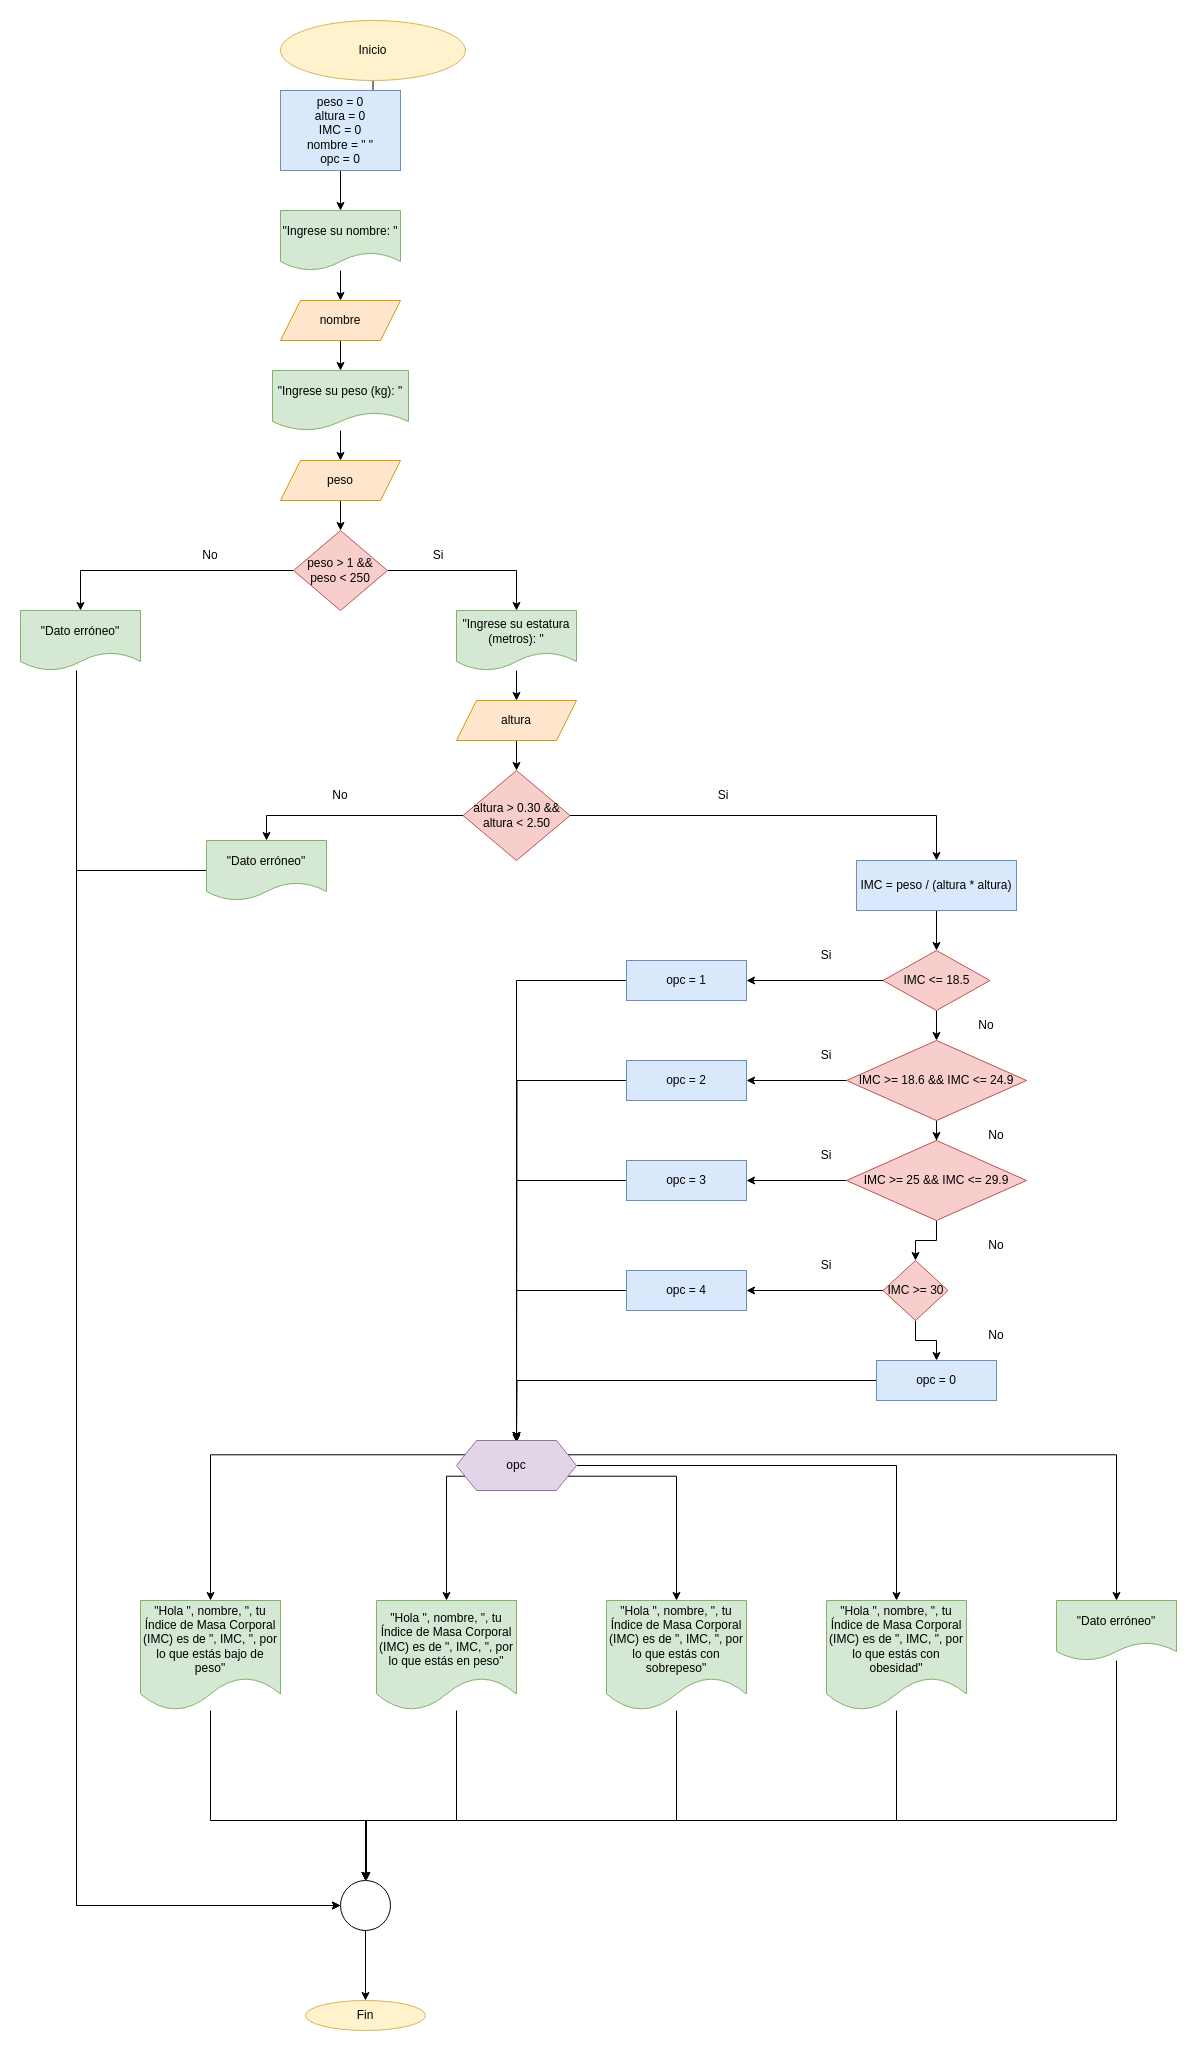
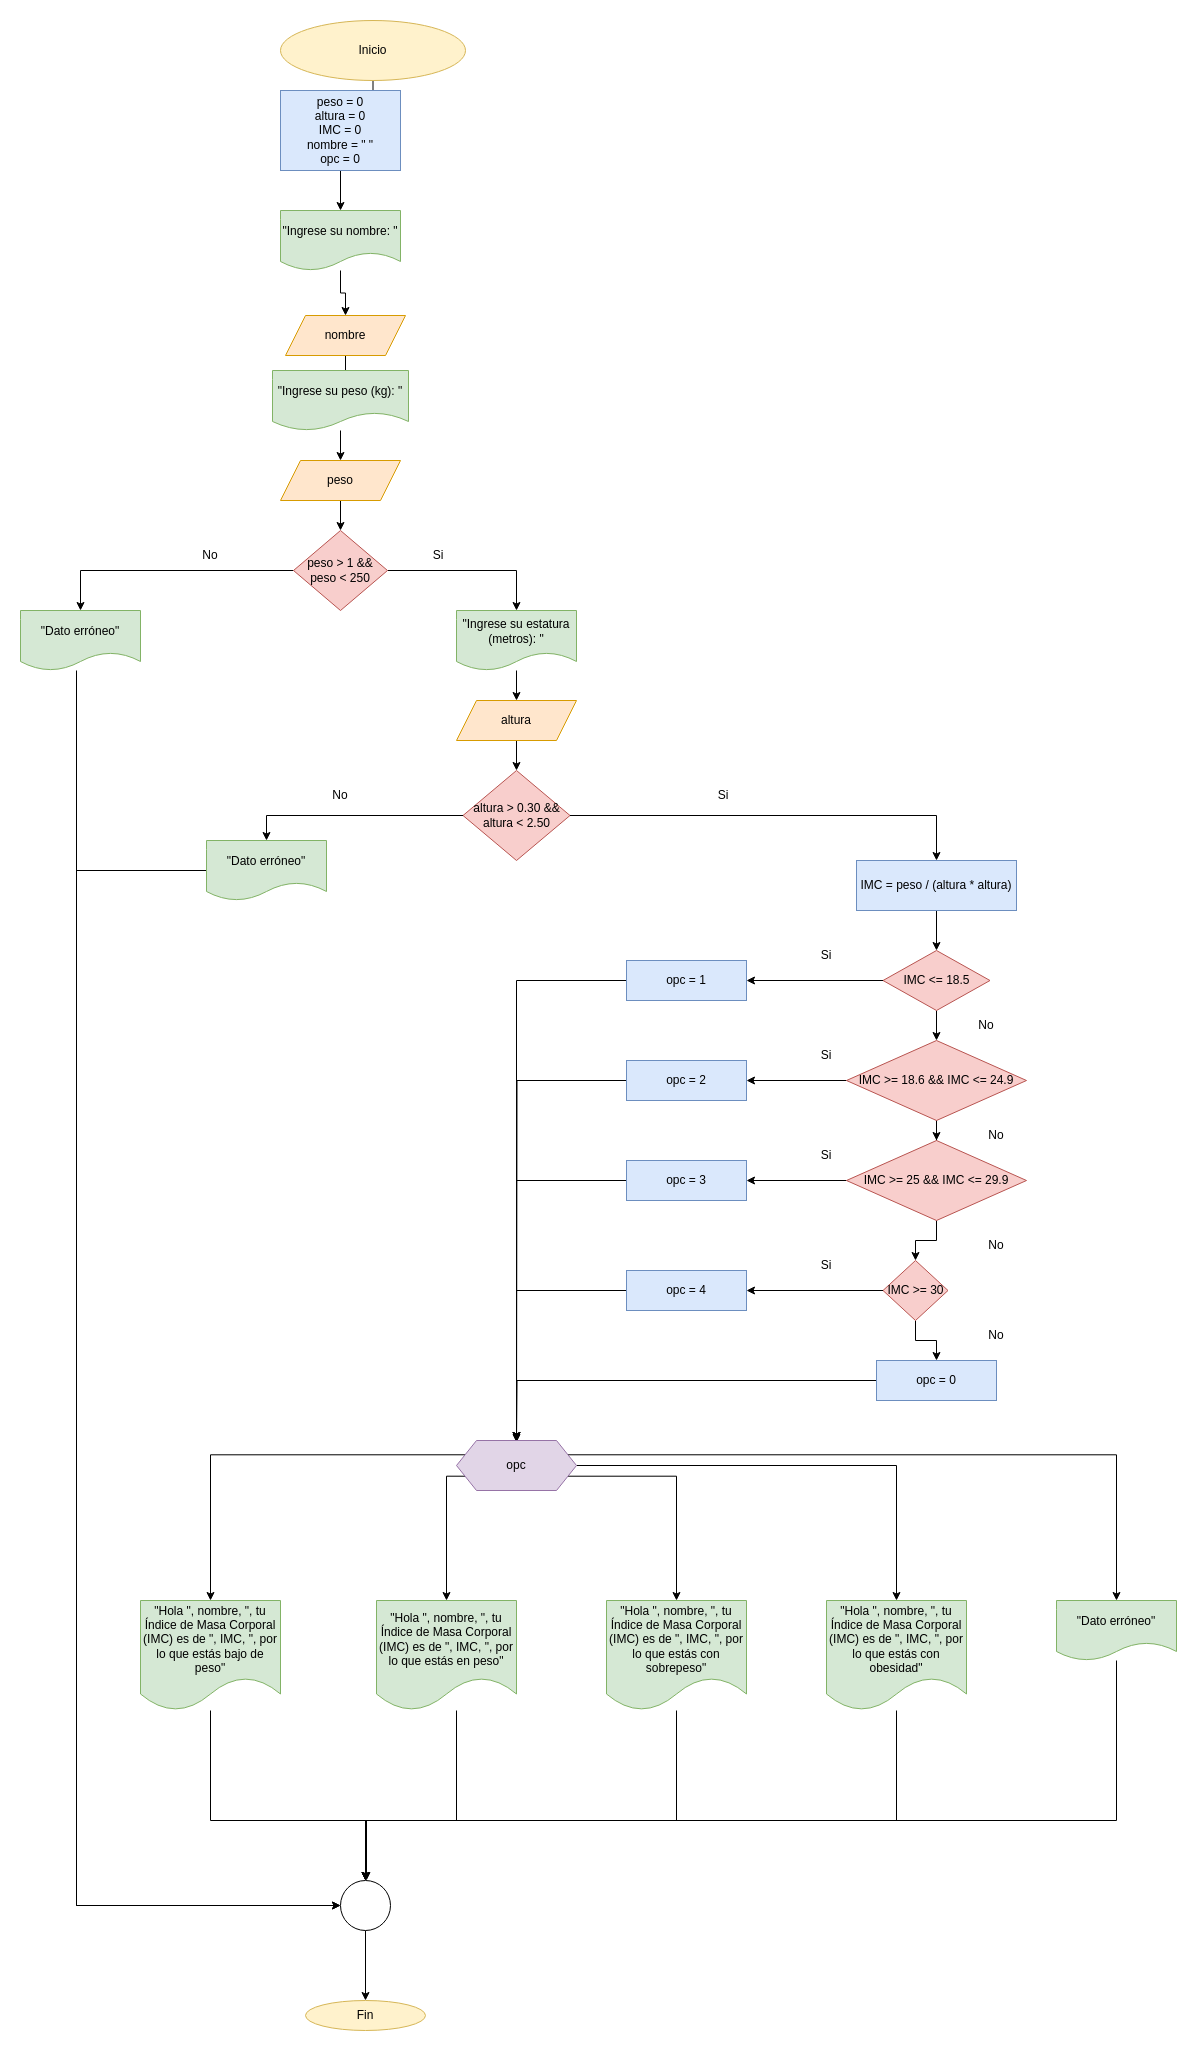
(341, 321) -> (346, 336)
